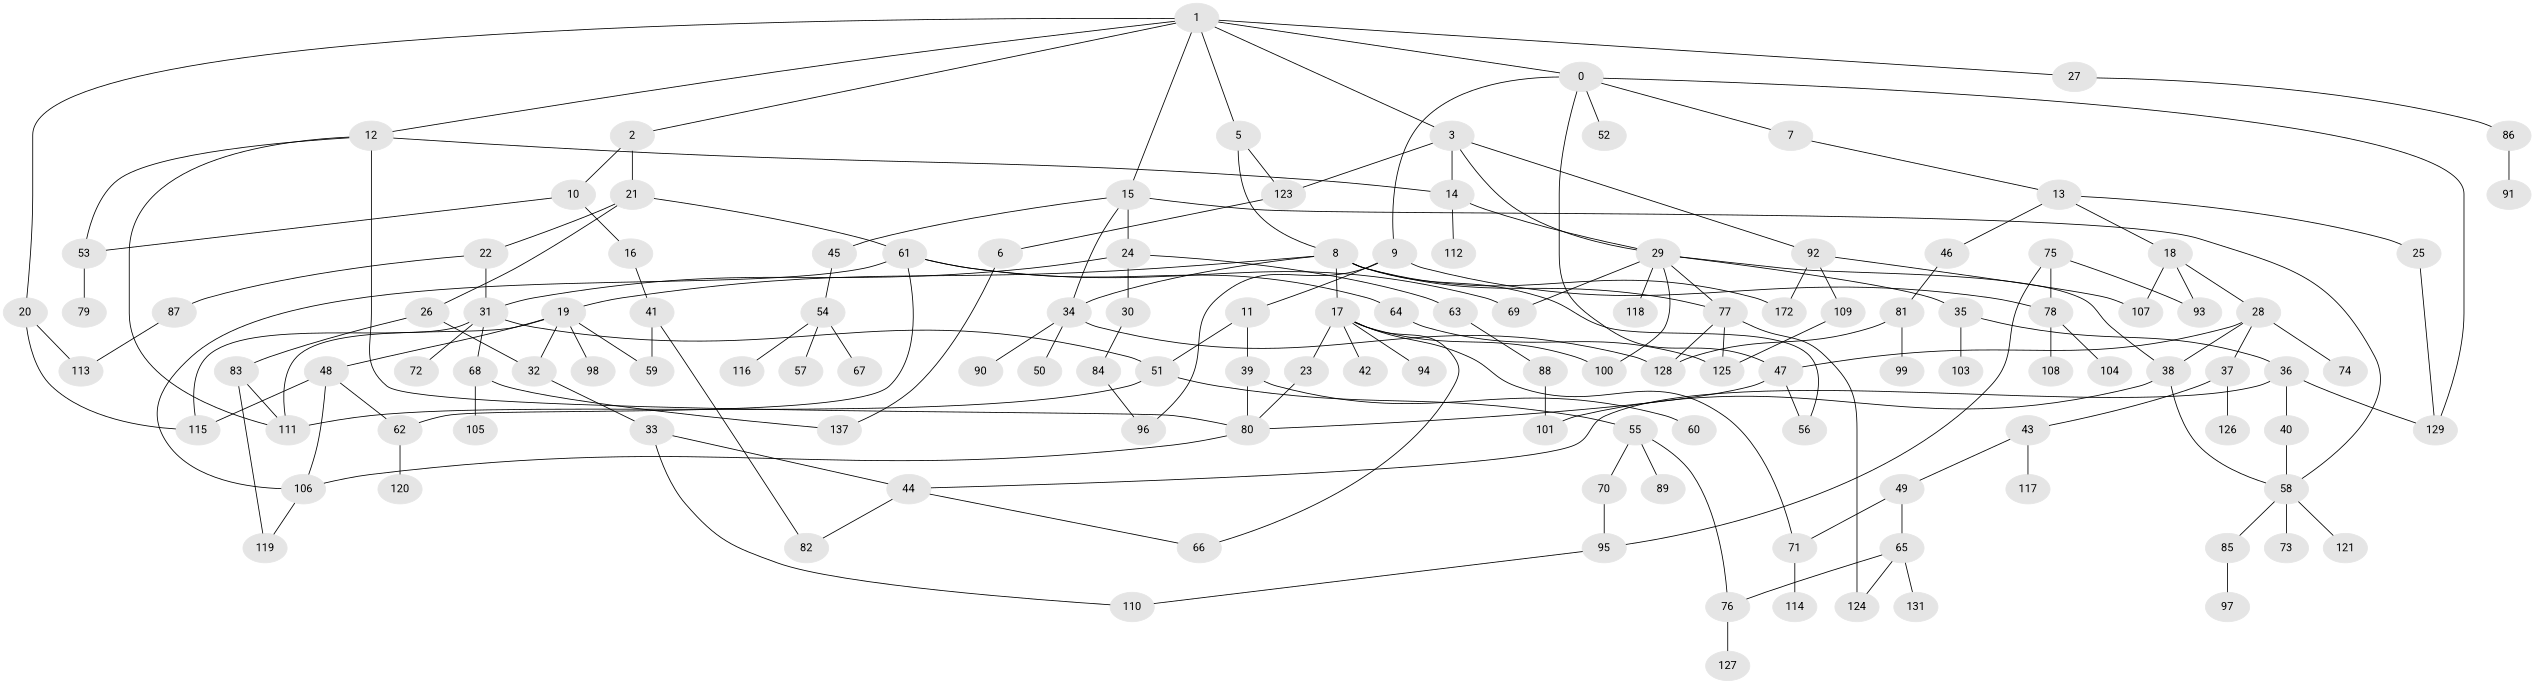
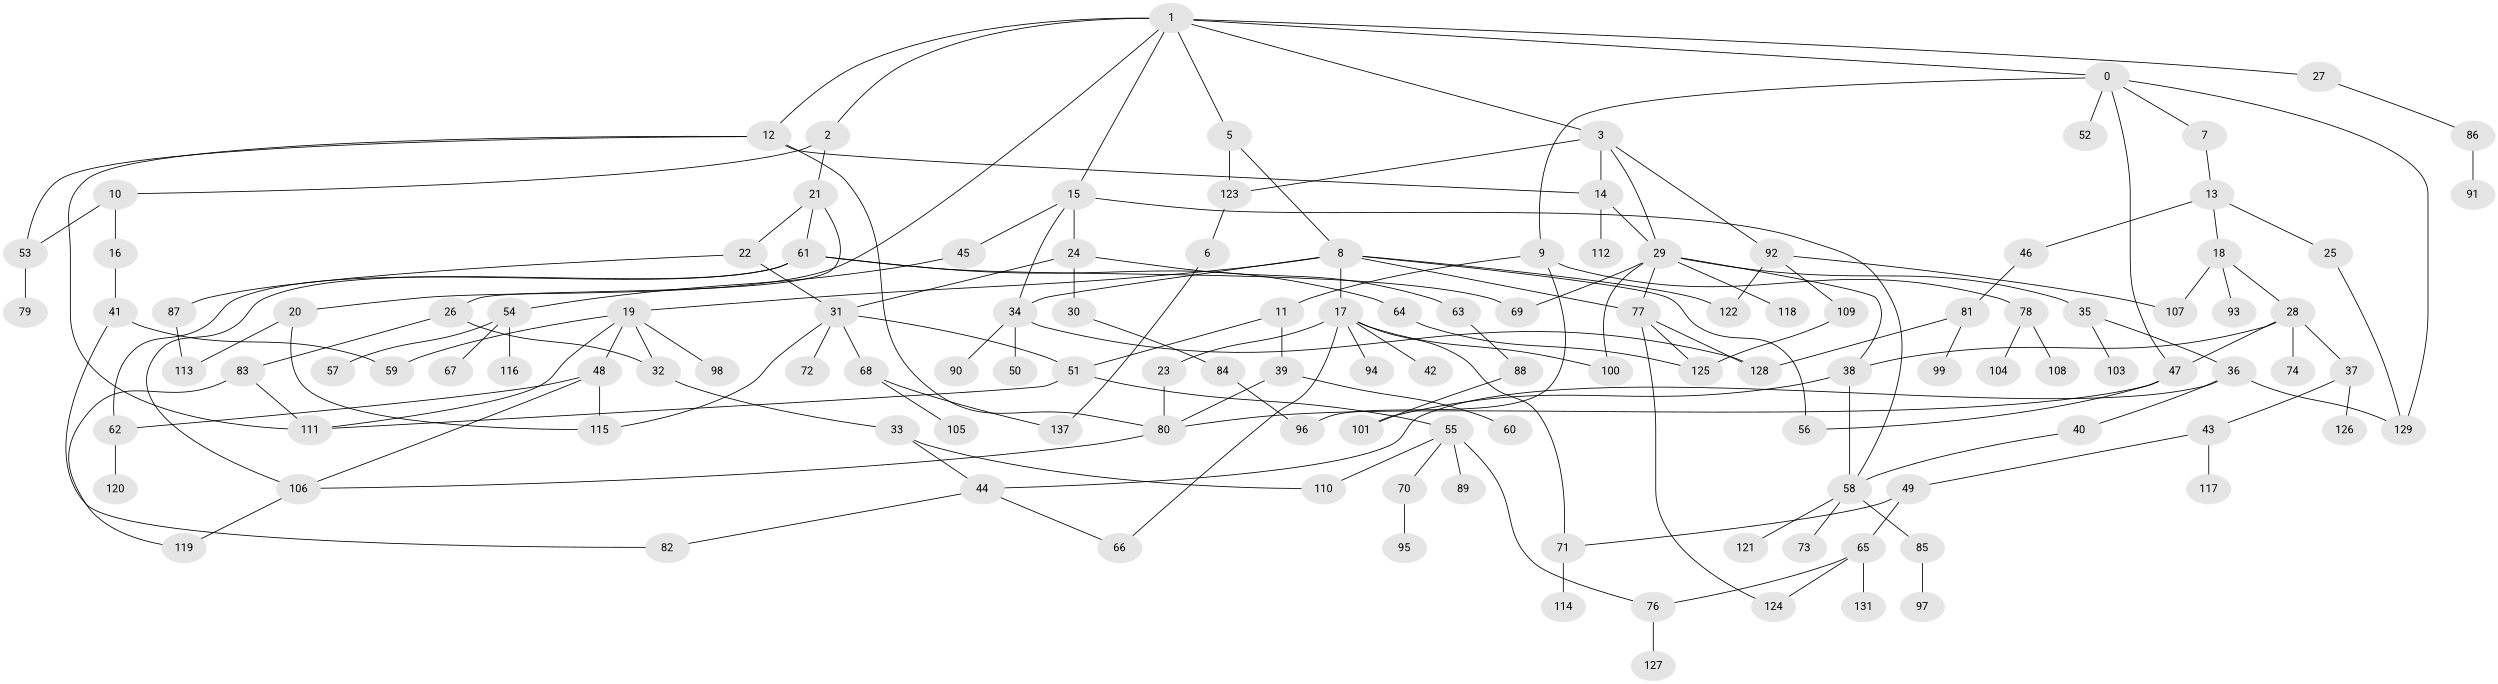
(2051, 254) -> none
(1784, 312) -> (1729, 312)
(1368, 578) -> (1387, 460)
